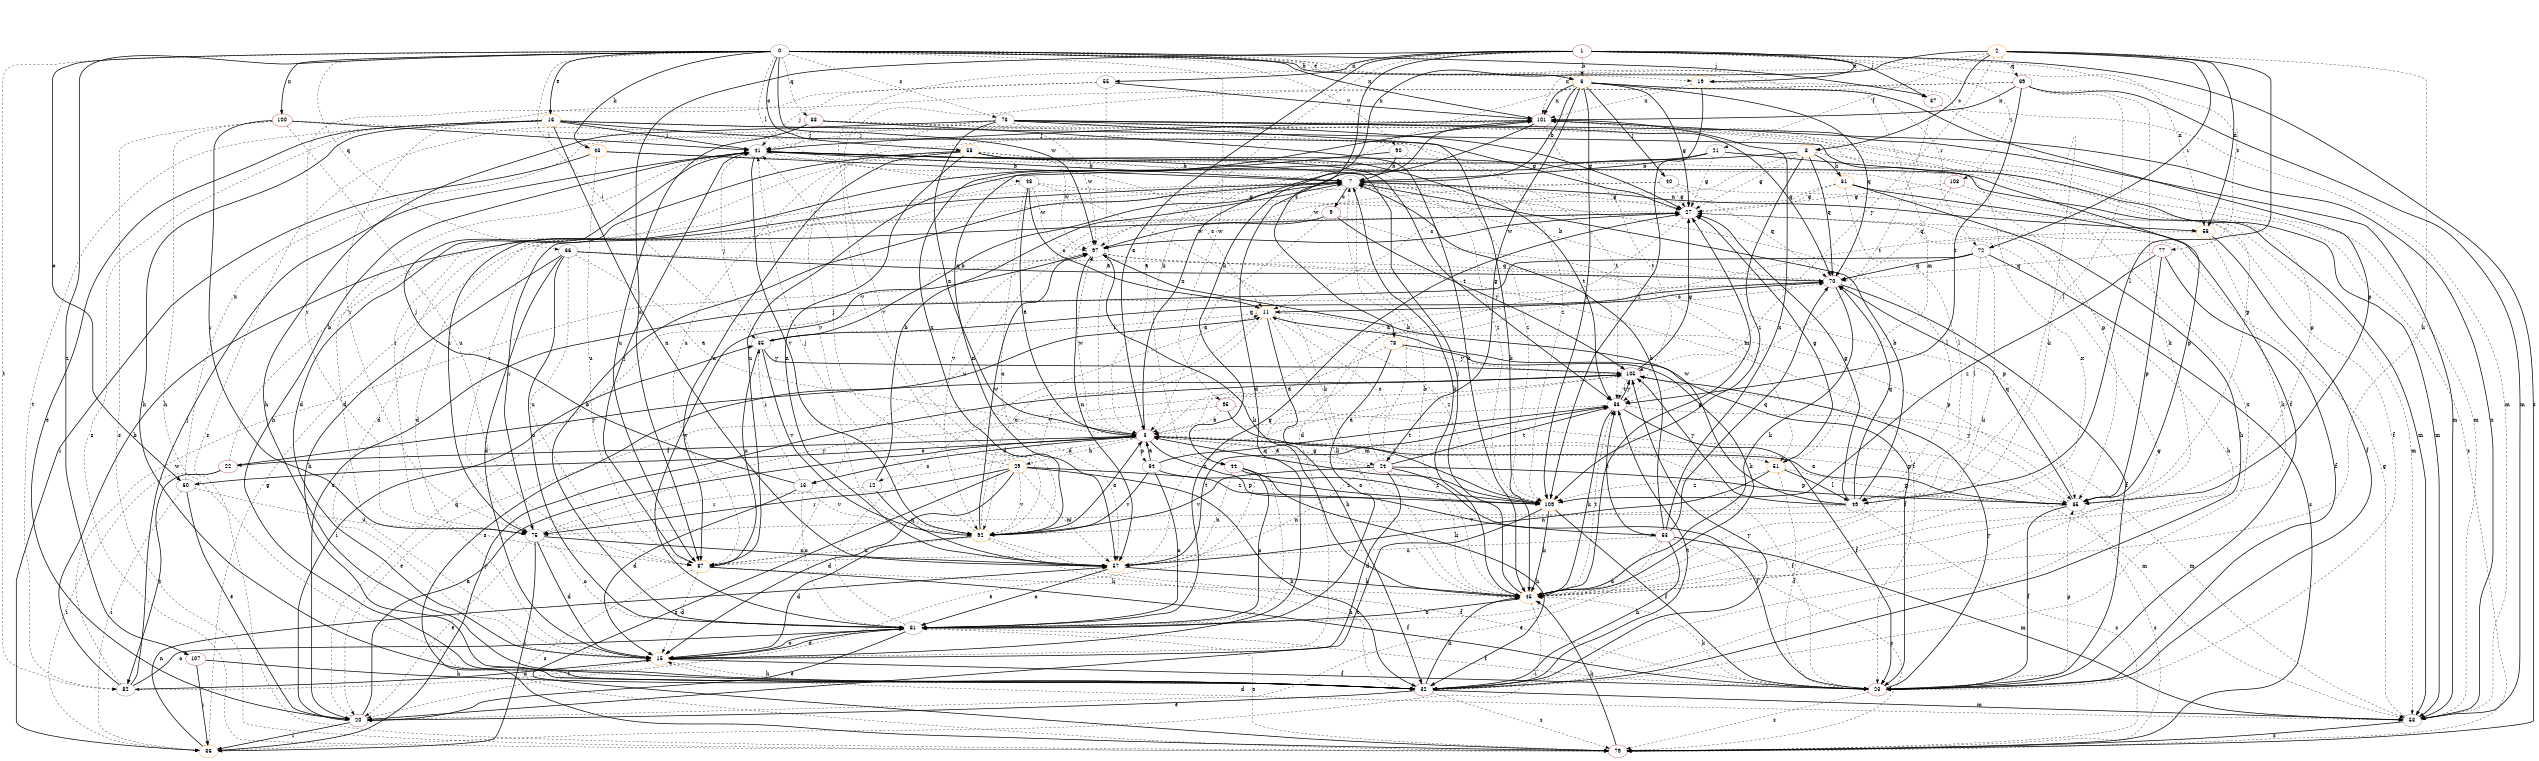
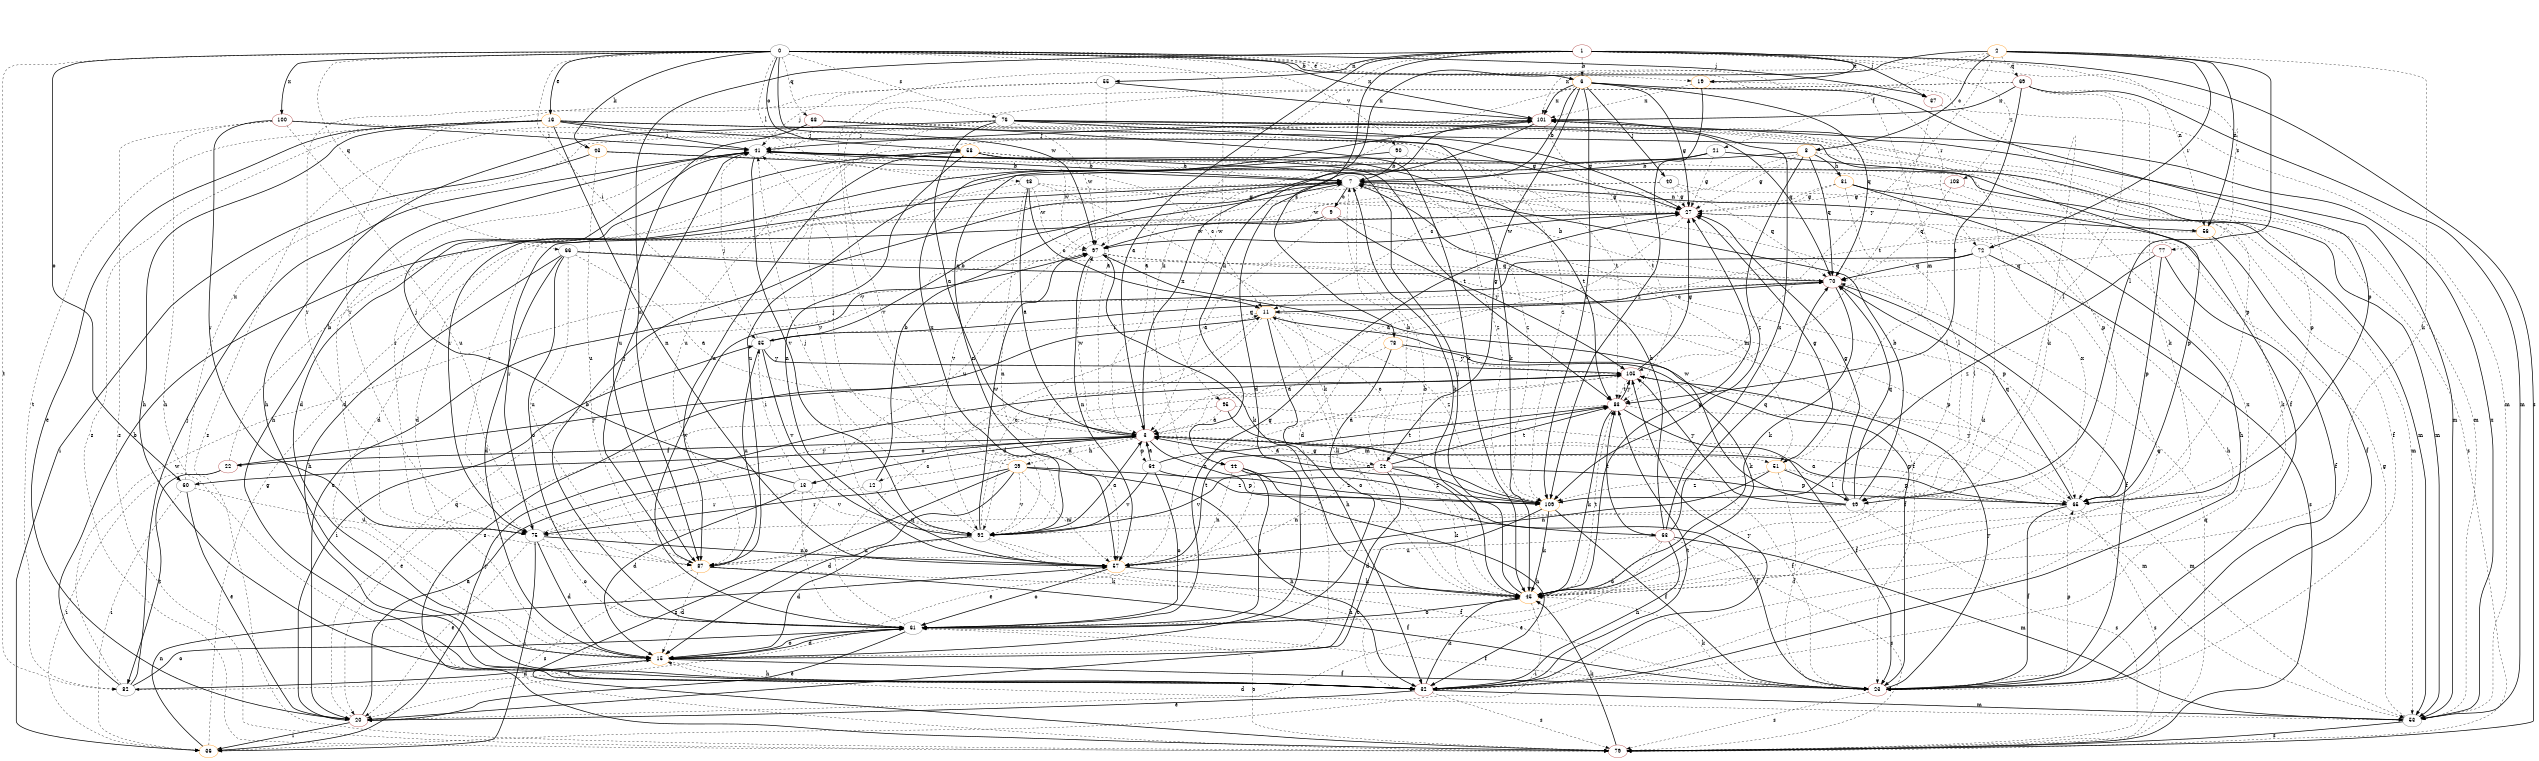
(1272, 426) -> (2200, 674)
(981, 536) -> (981, 536)
(196, 659) -> none
